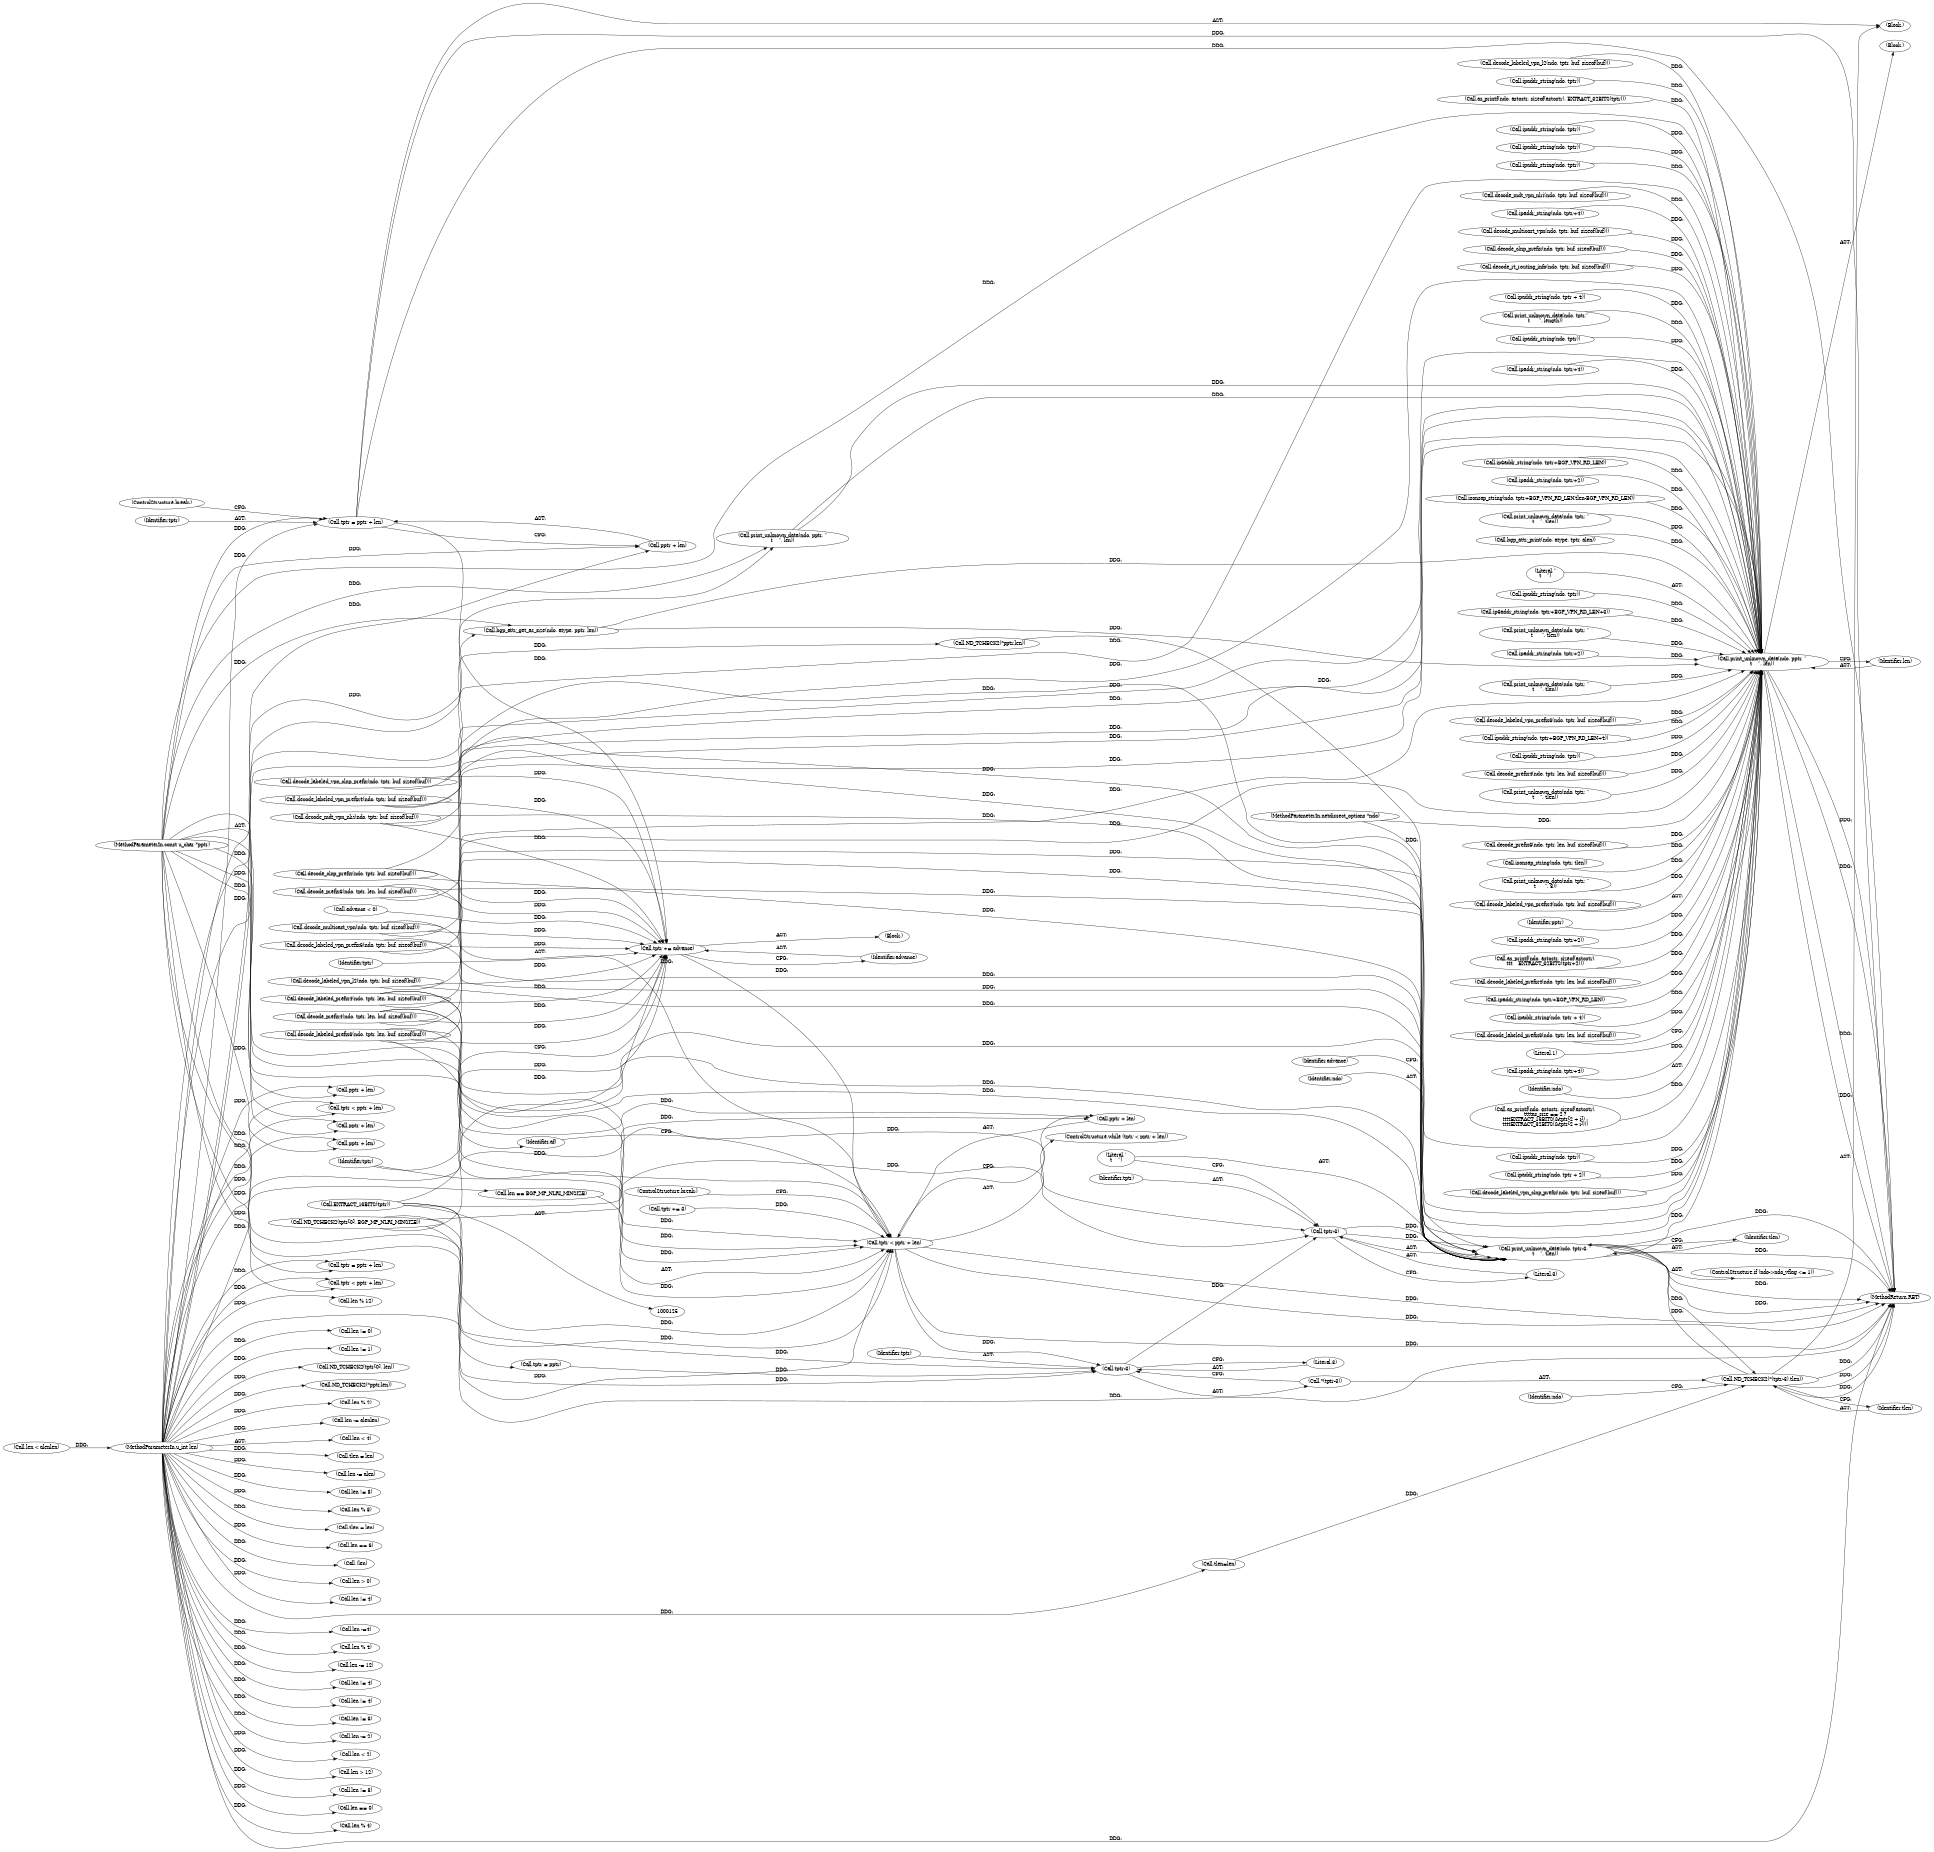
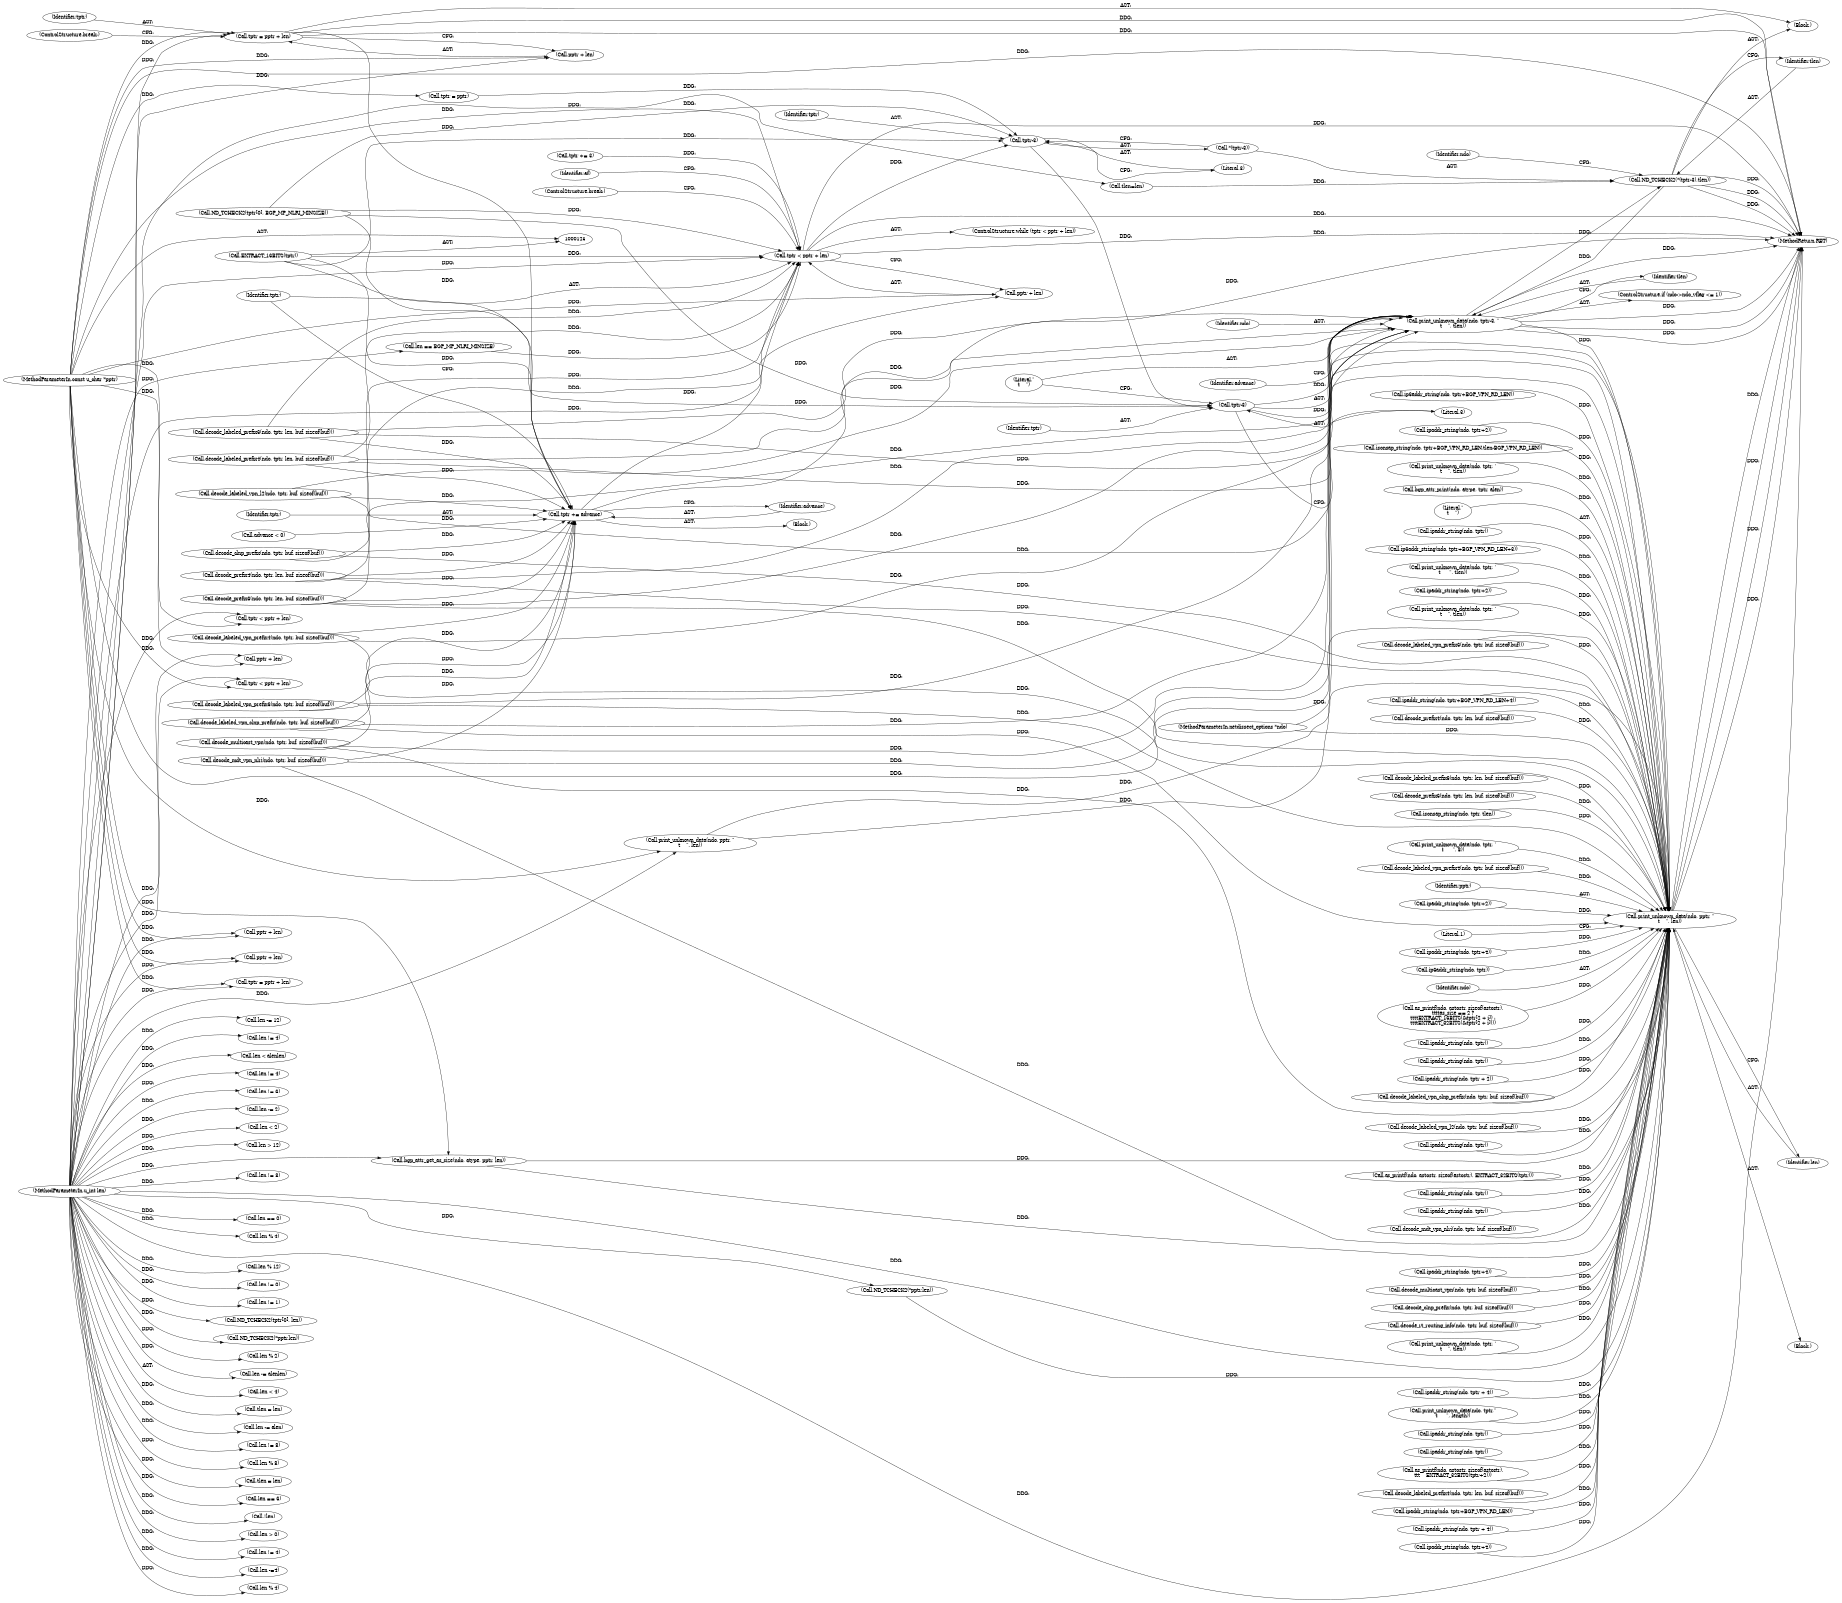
none -> (1137, 318)
none -> (1453, 971)
(272, 1064) -> (278, 236)
(88, 1448) -> (125, 1089)
